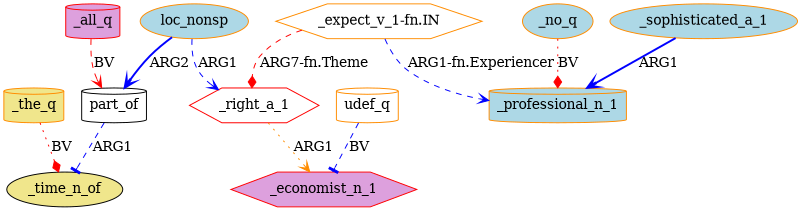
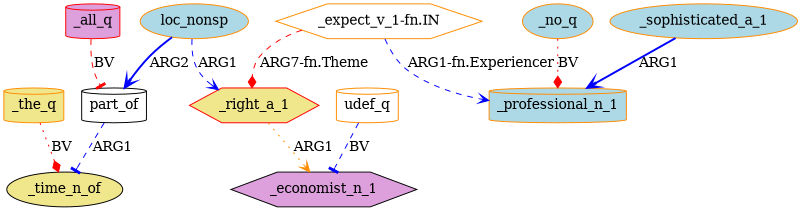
(92, 62) -> (92, 62)
(254, 105) -> (254, 105)
(324, 189) -> (324, 189)
